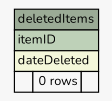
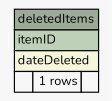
(58, 81) -> (58, 81)
